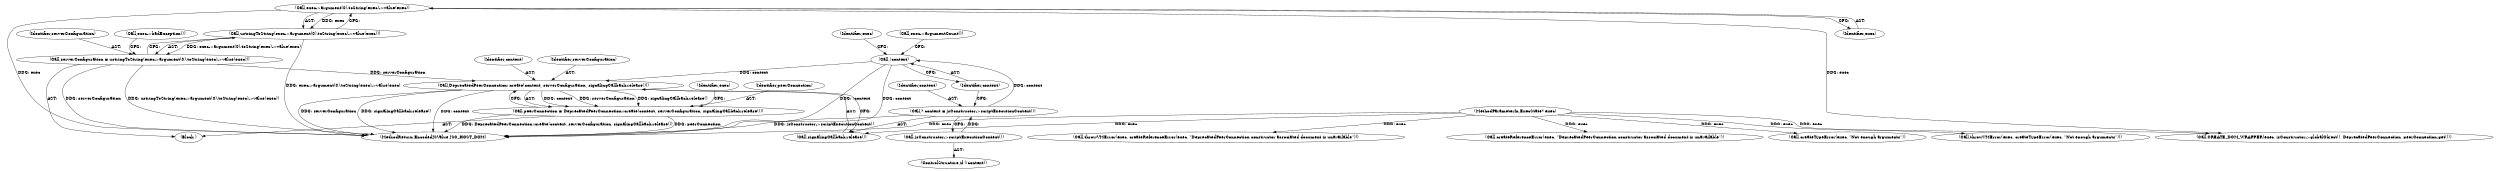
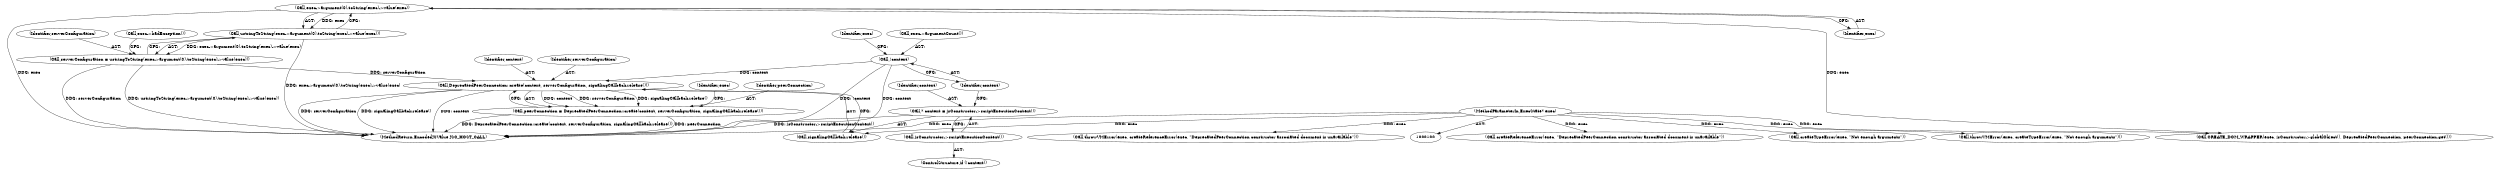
(921, 47) -> (921, 47)
(987, 69) -> none
(974, 124) -> (974, 124)
(189, 137) -> none
(433, 137) -> (433, 137)
none -> (1426, 137)
